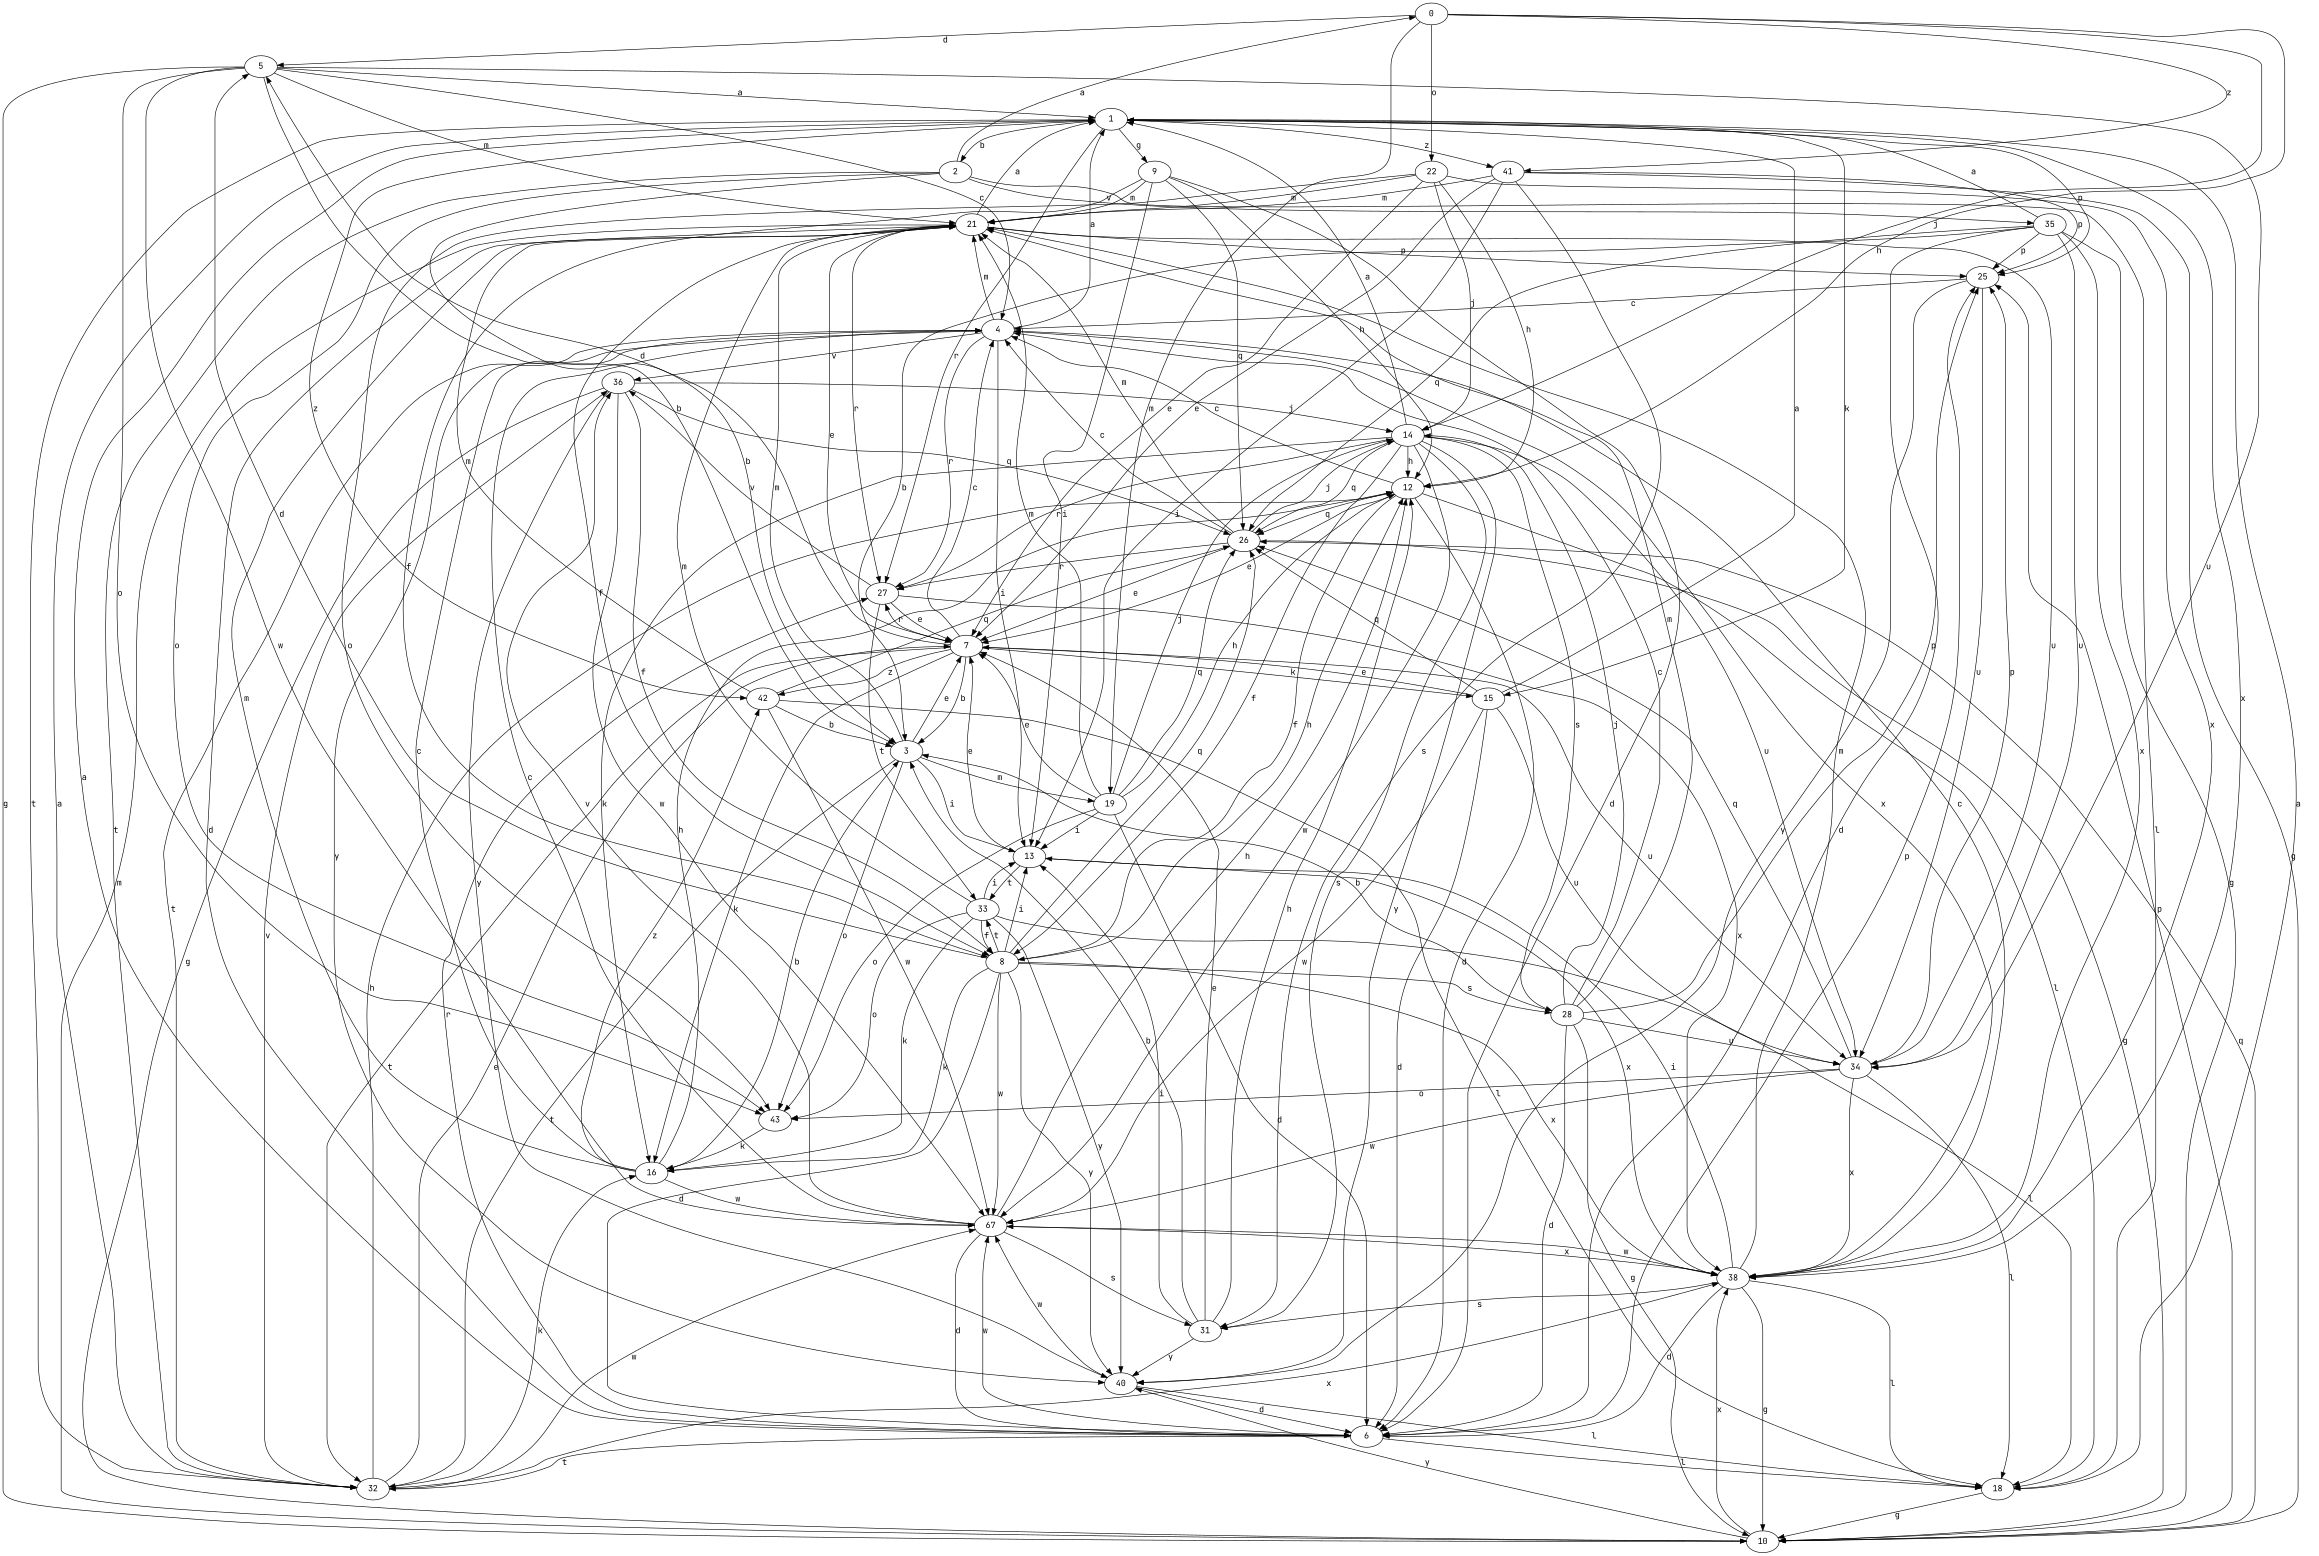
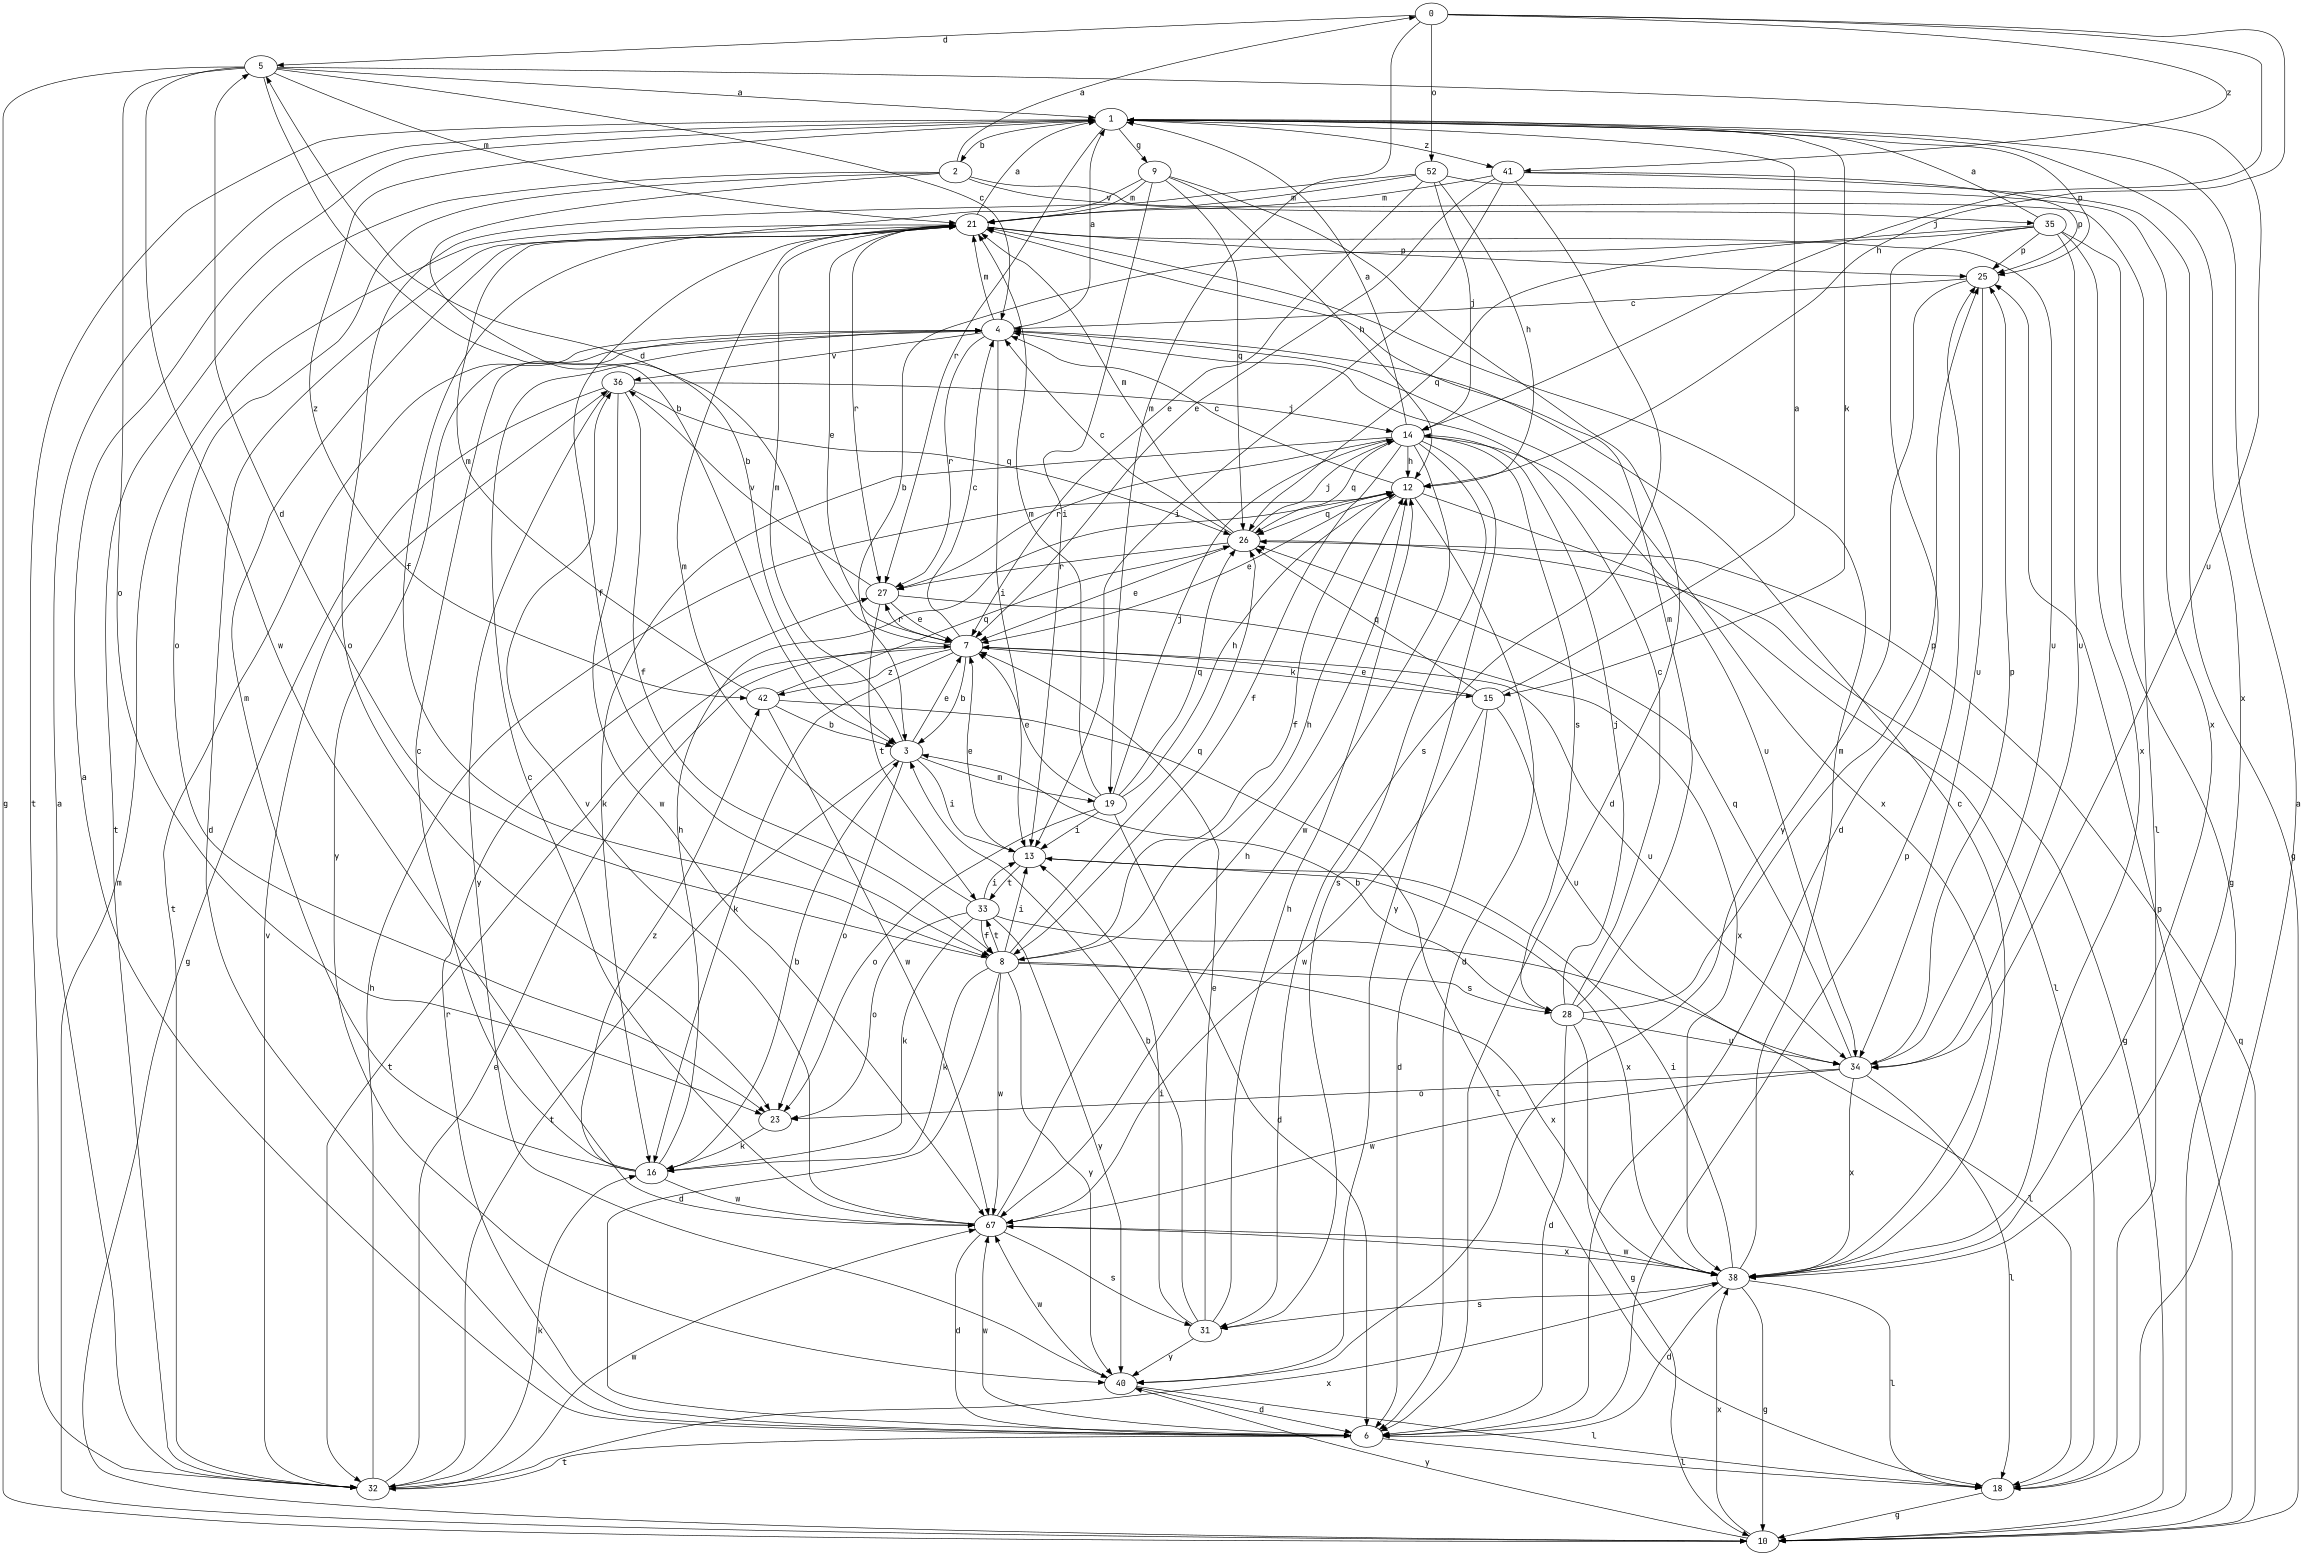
(1432, 172) -> (1432, 172)
(775, 1120) -> (775, 1120)
